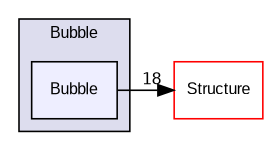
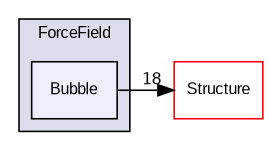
(74, 34) -> (74, 34)
